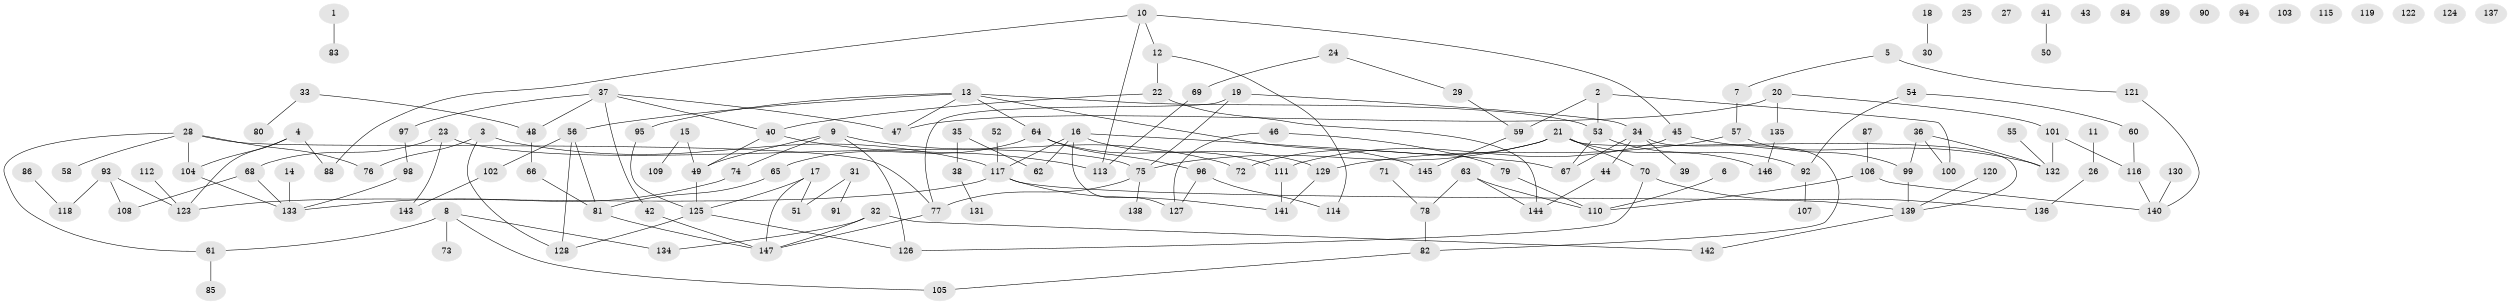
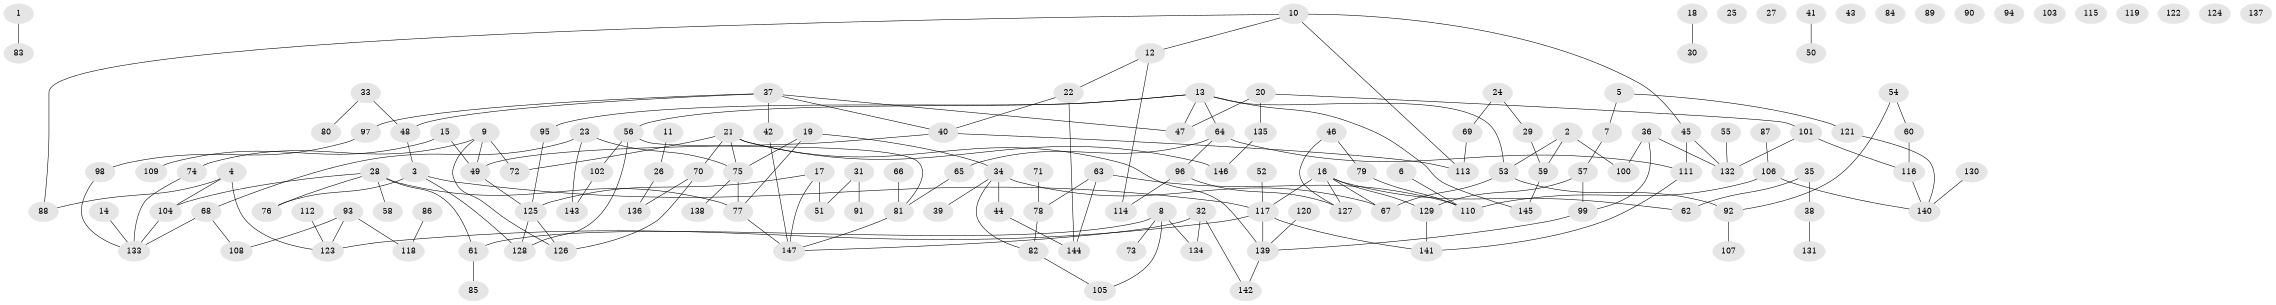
(532, 156) -> (410, 152)
